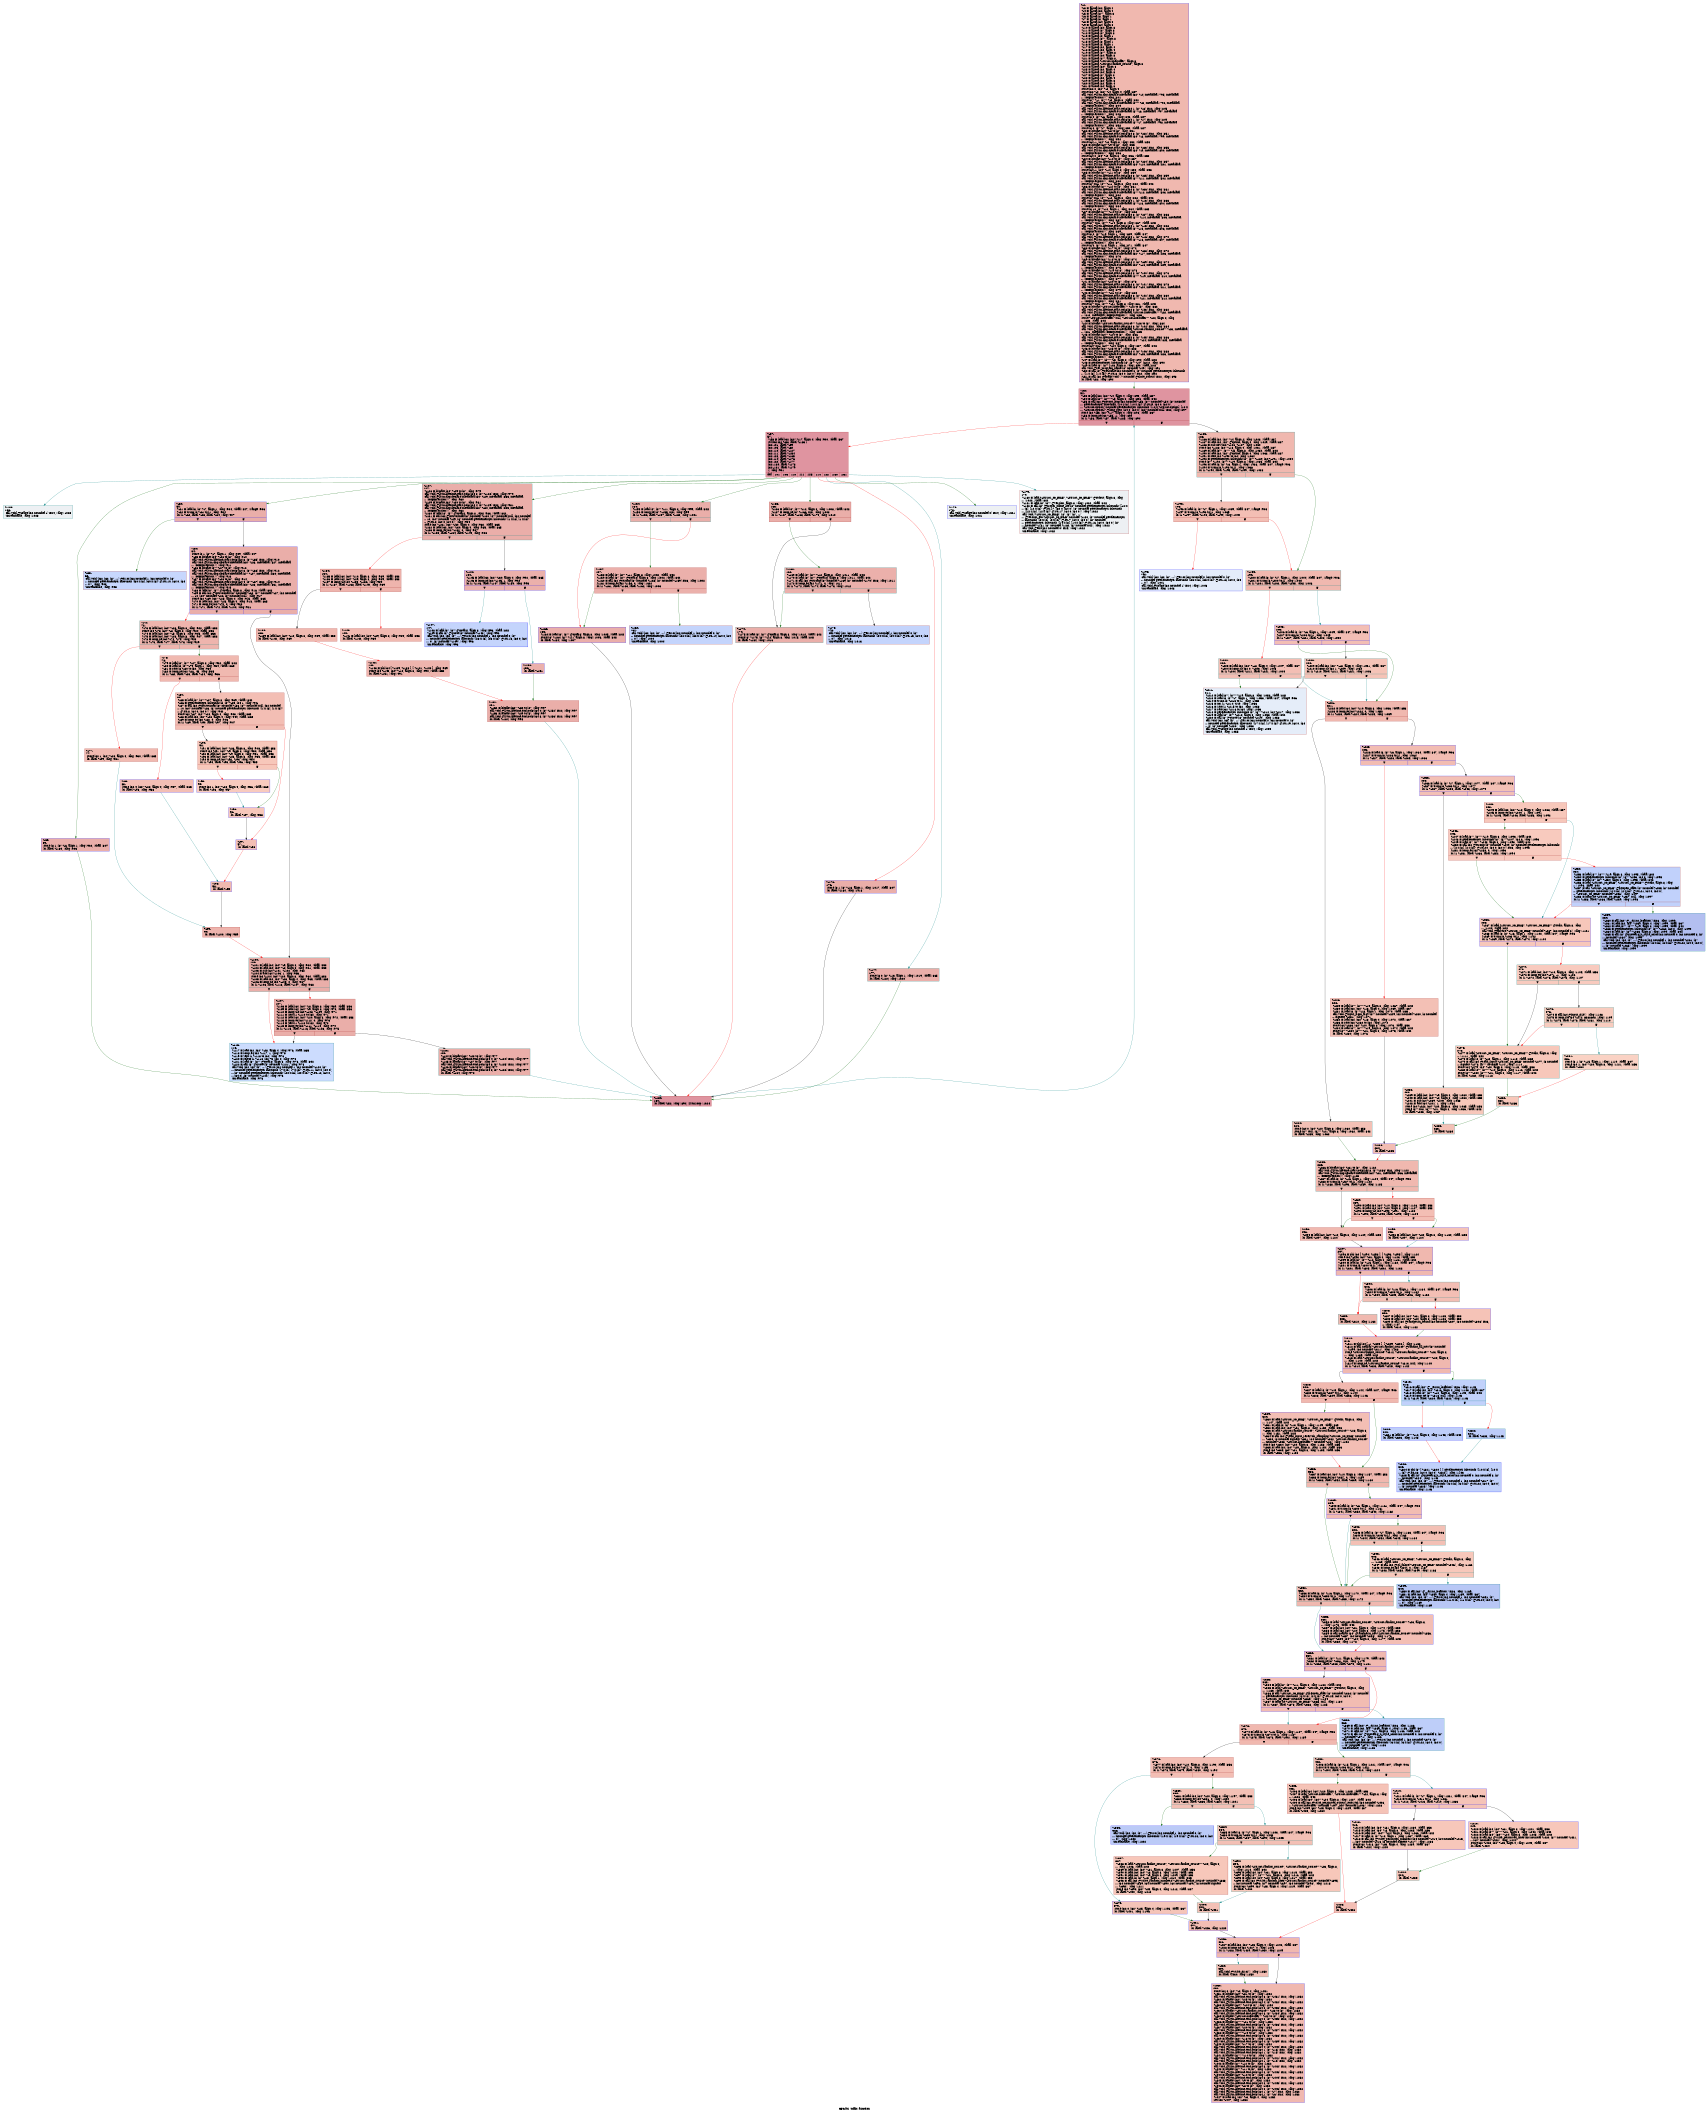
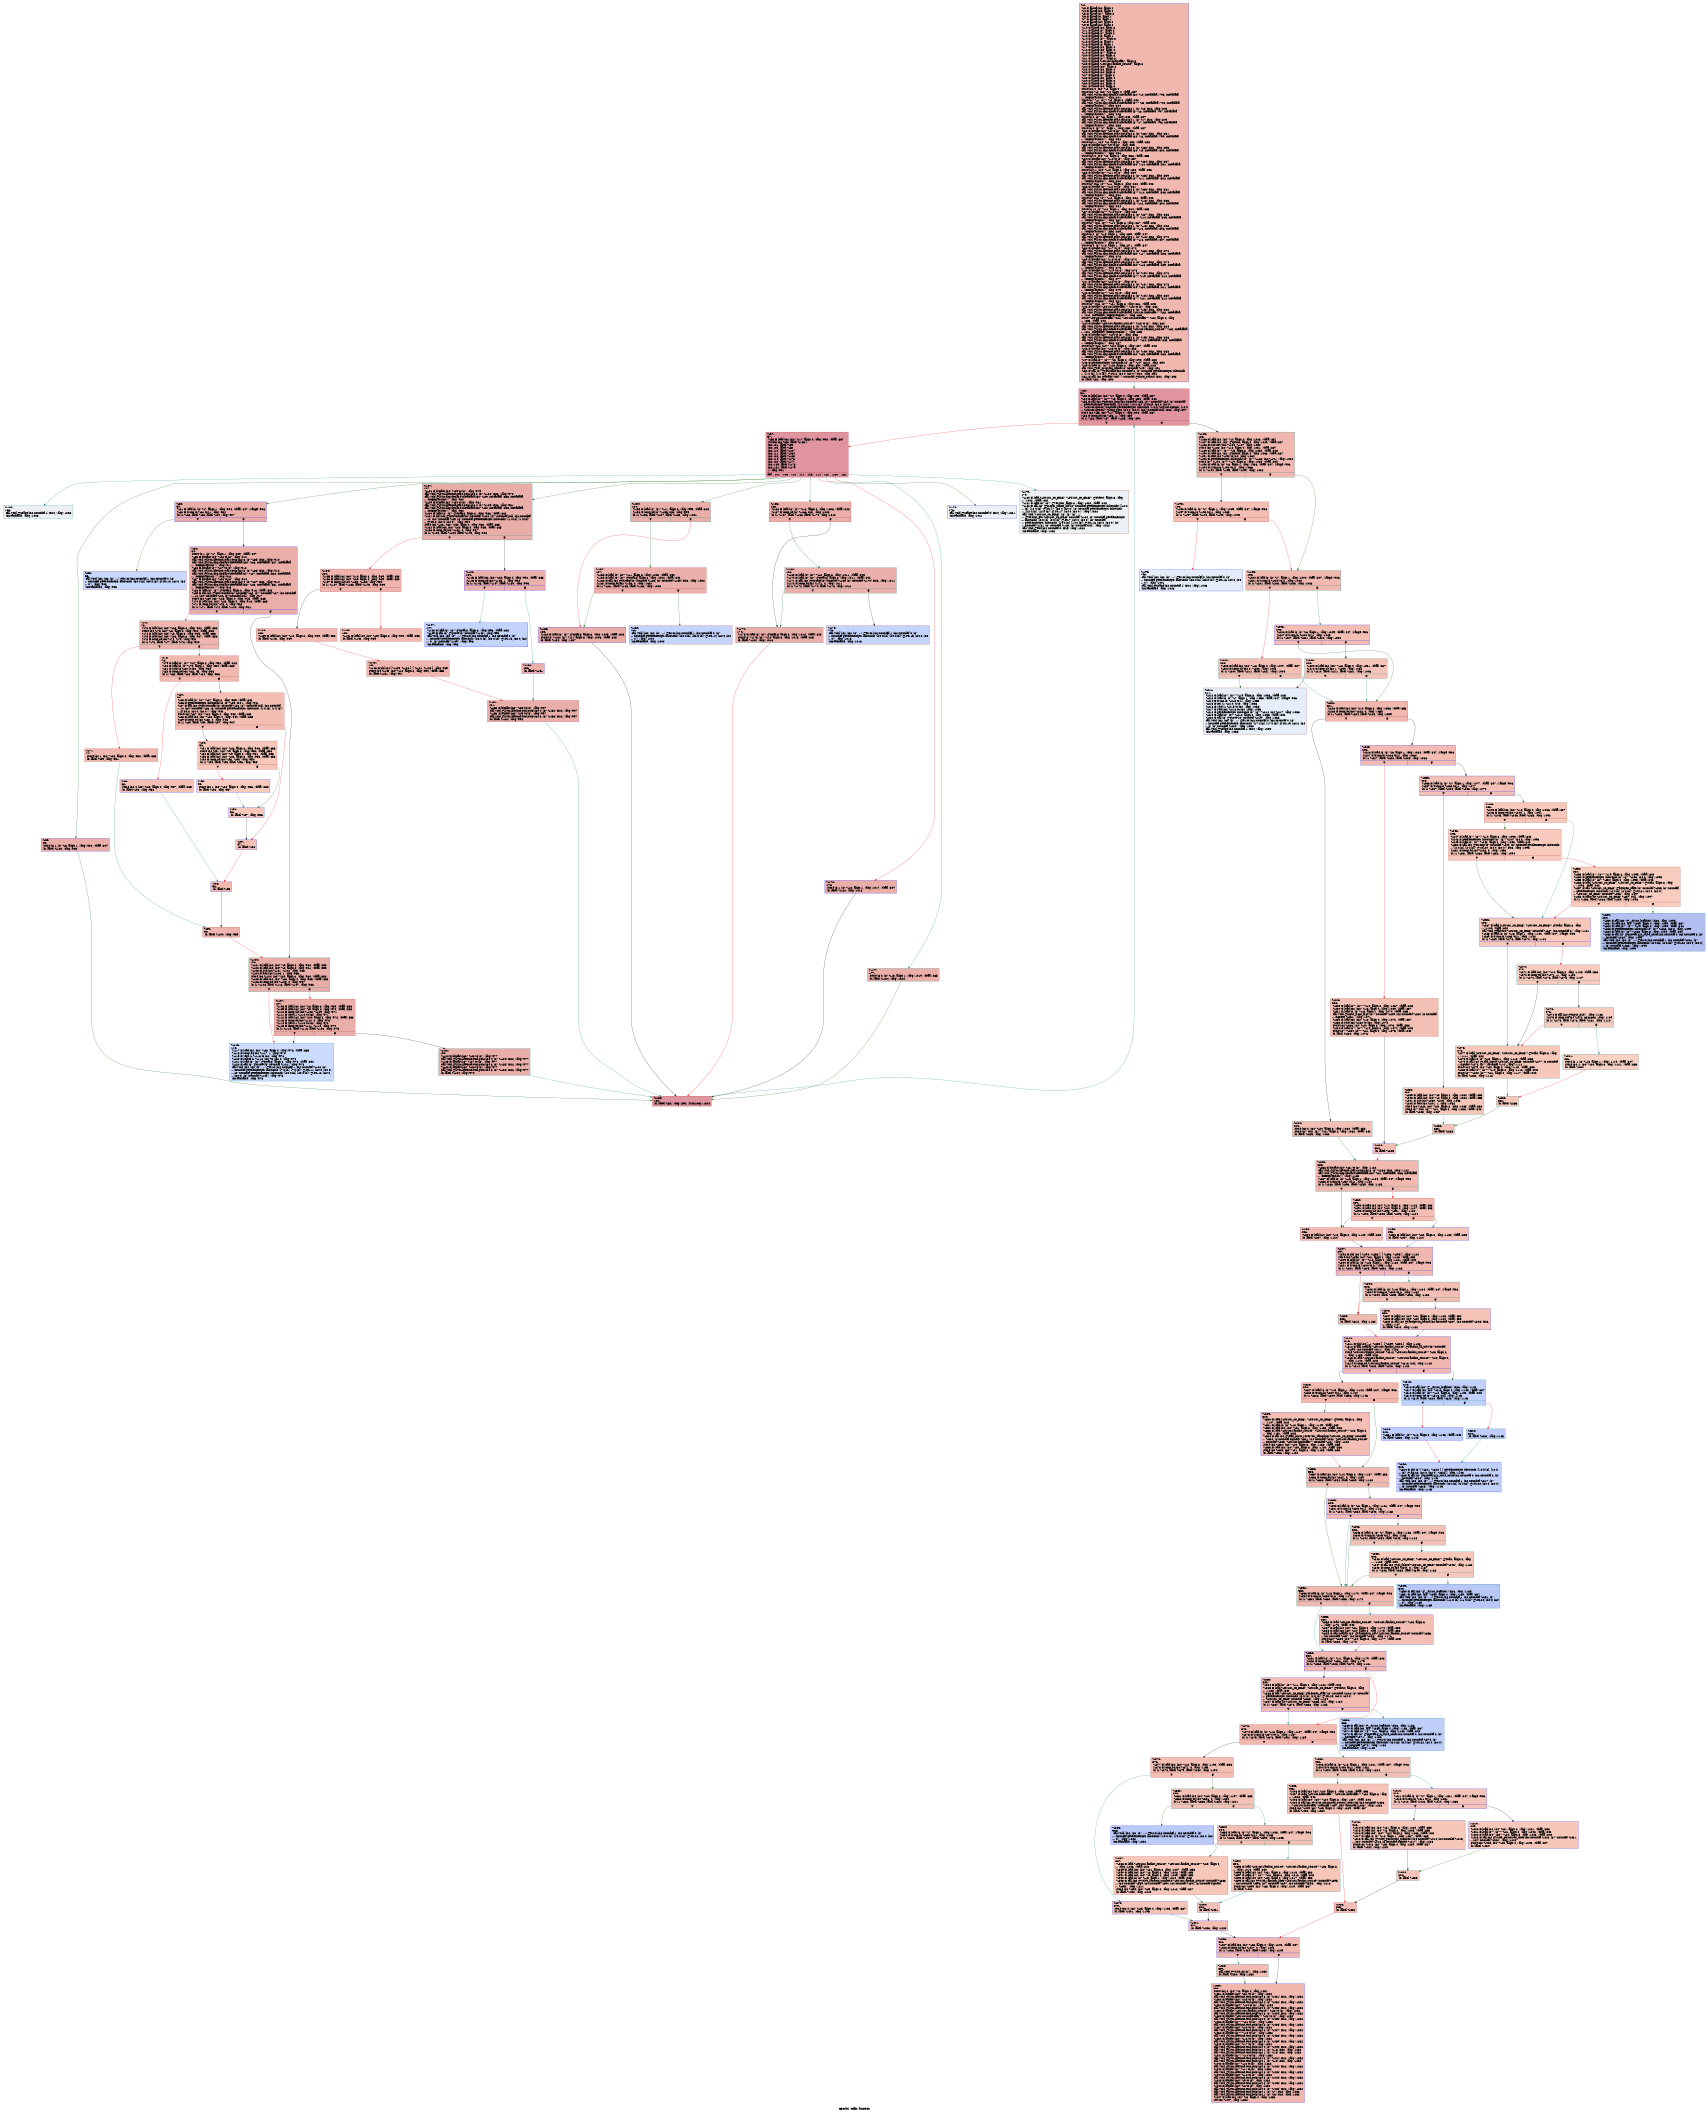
(1626, 887) -> (1626, 887)
